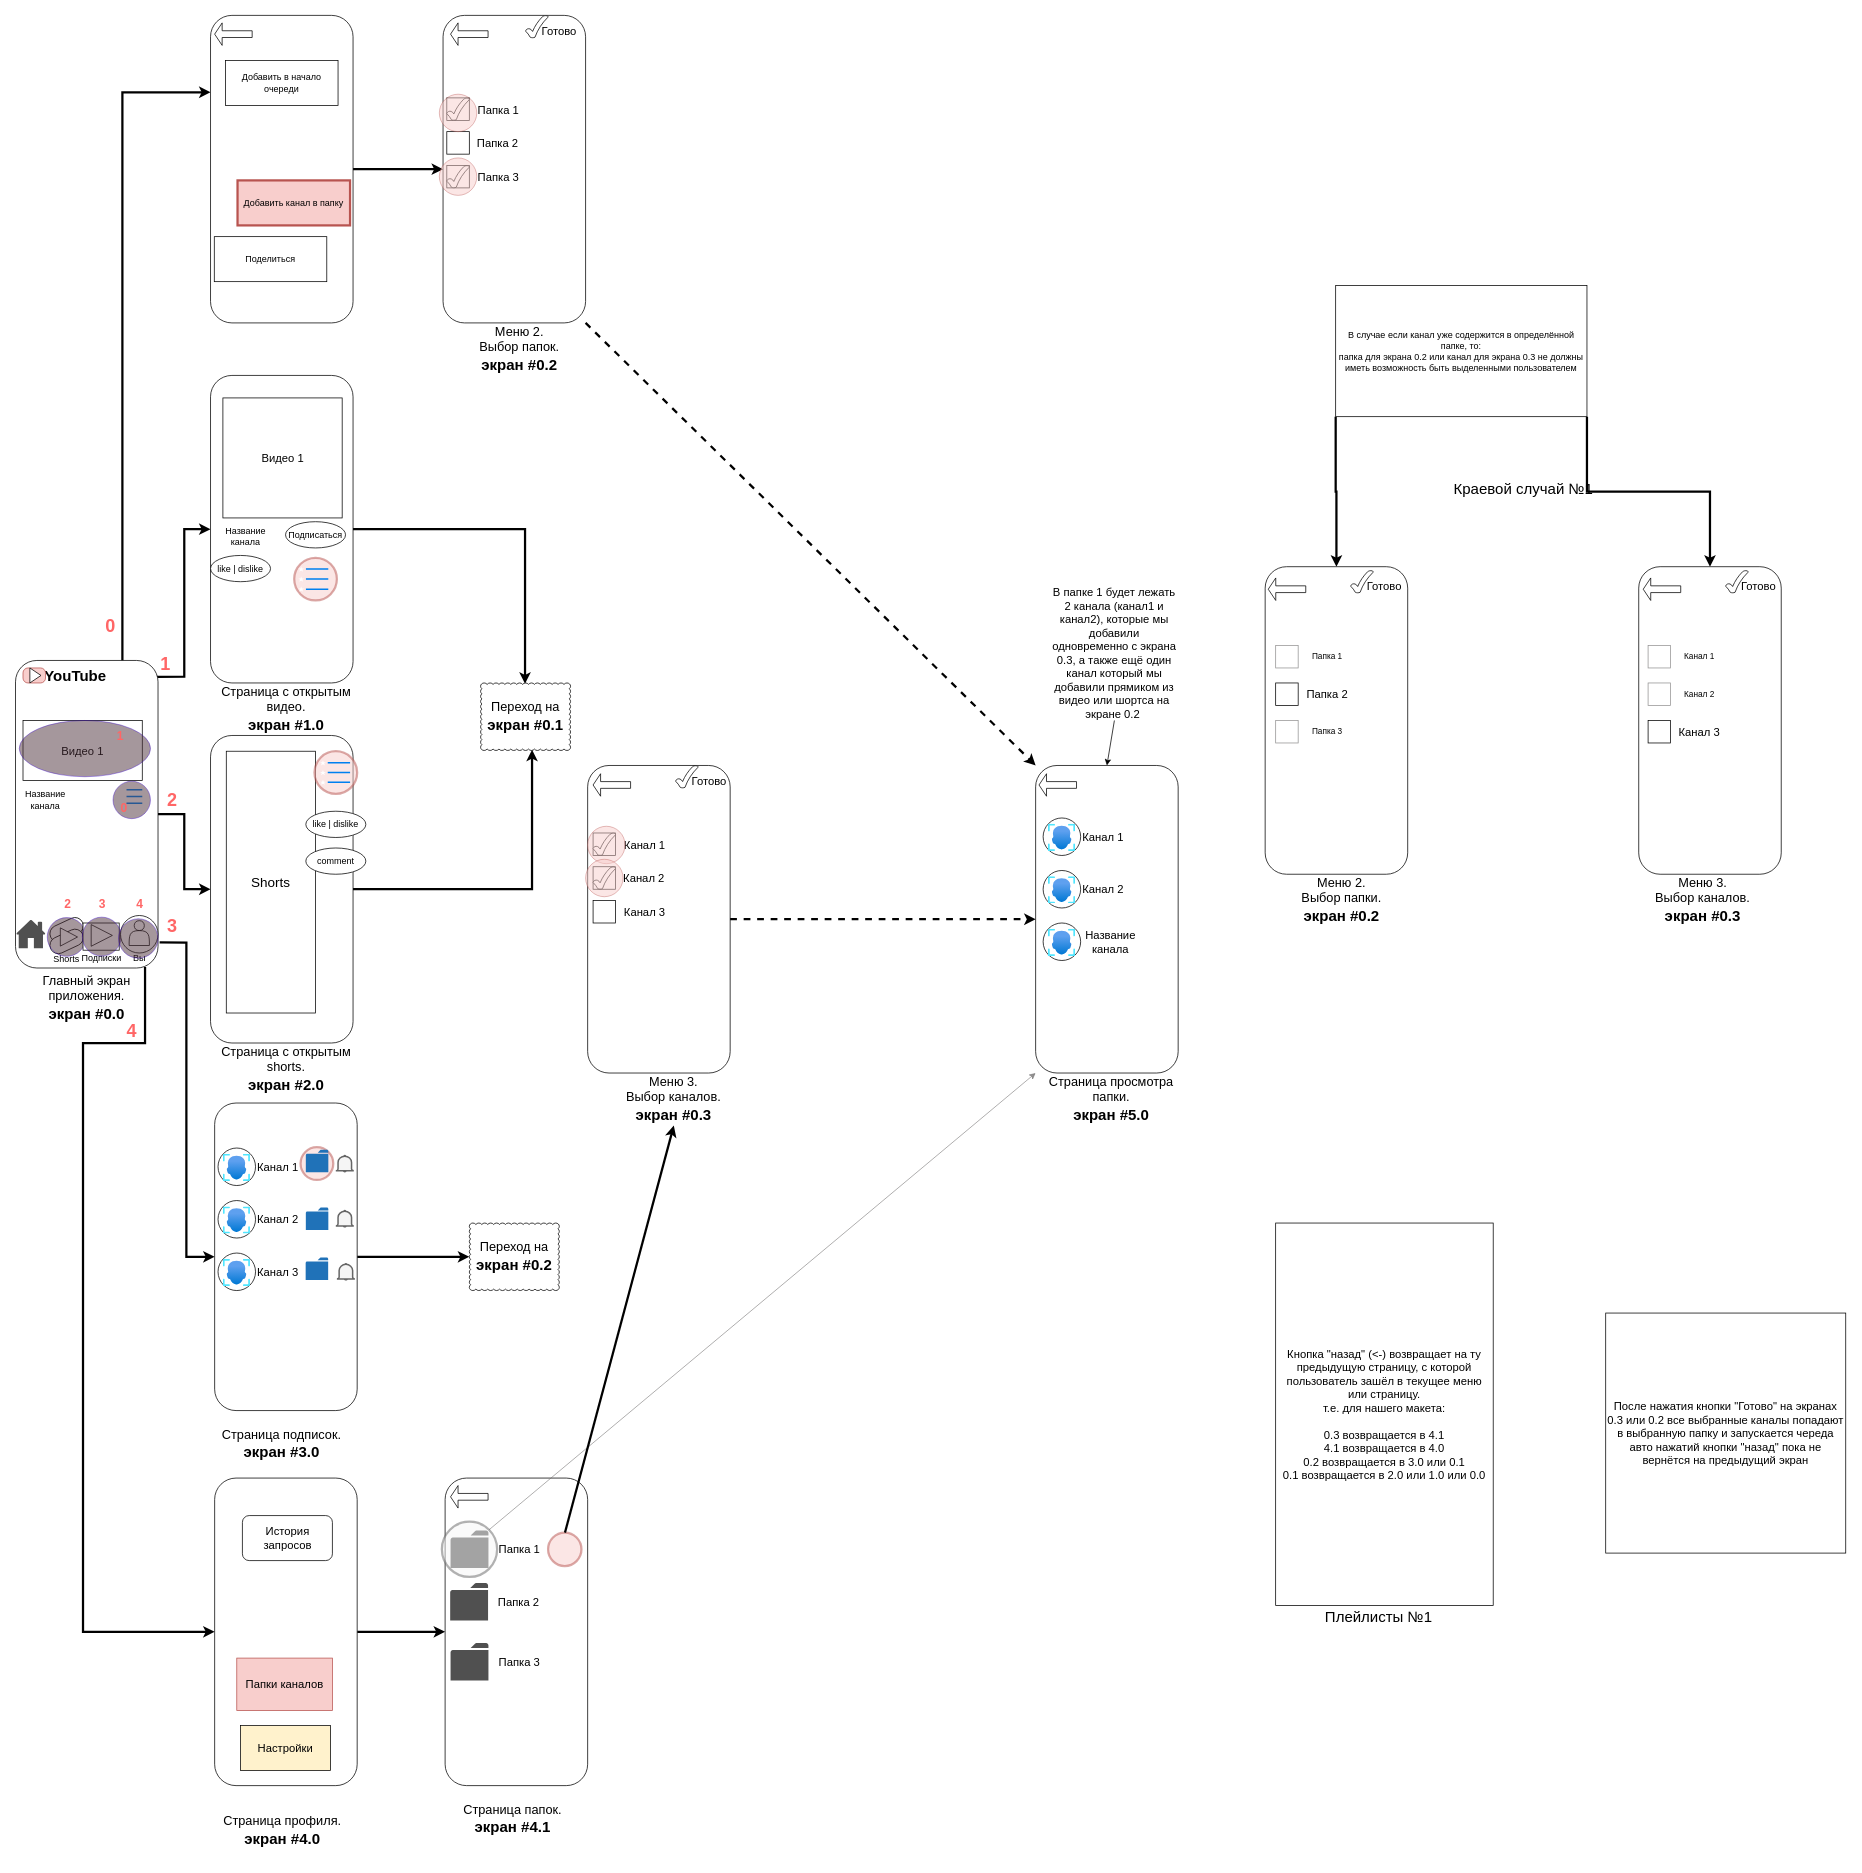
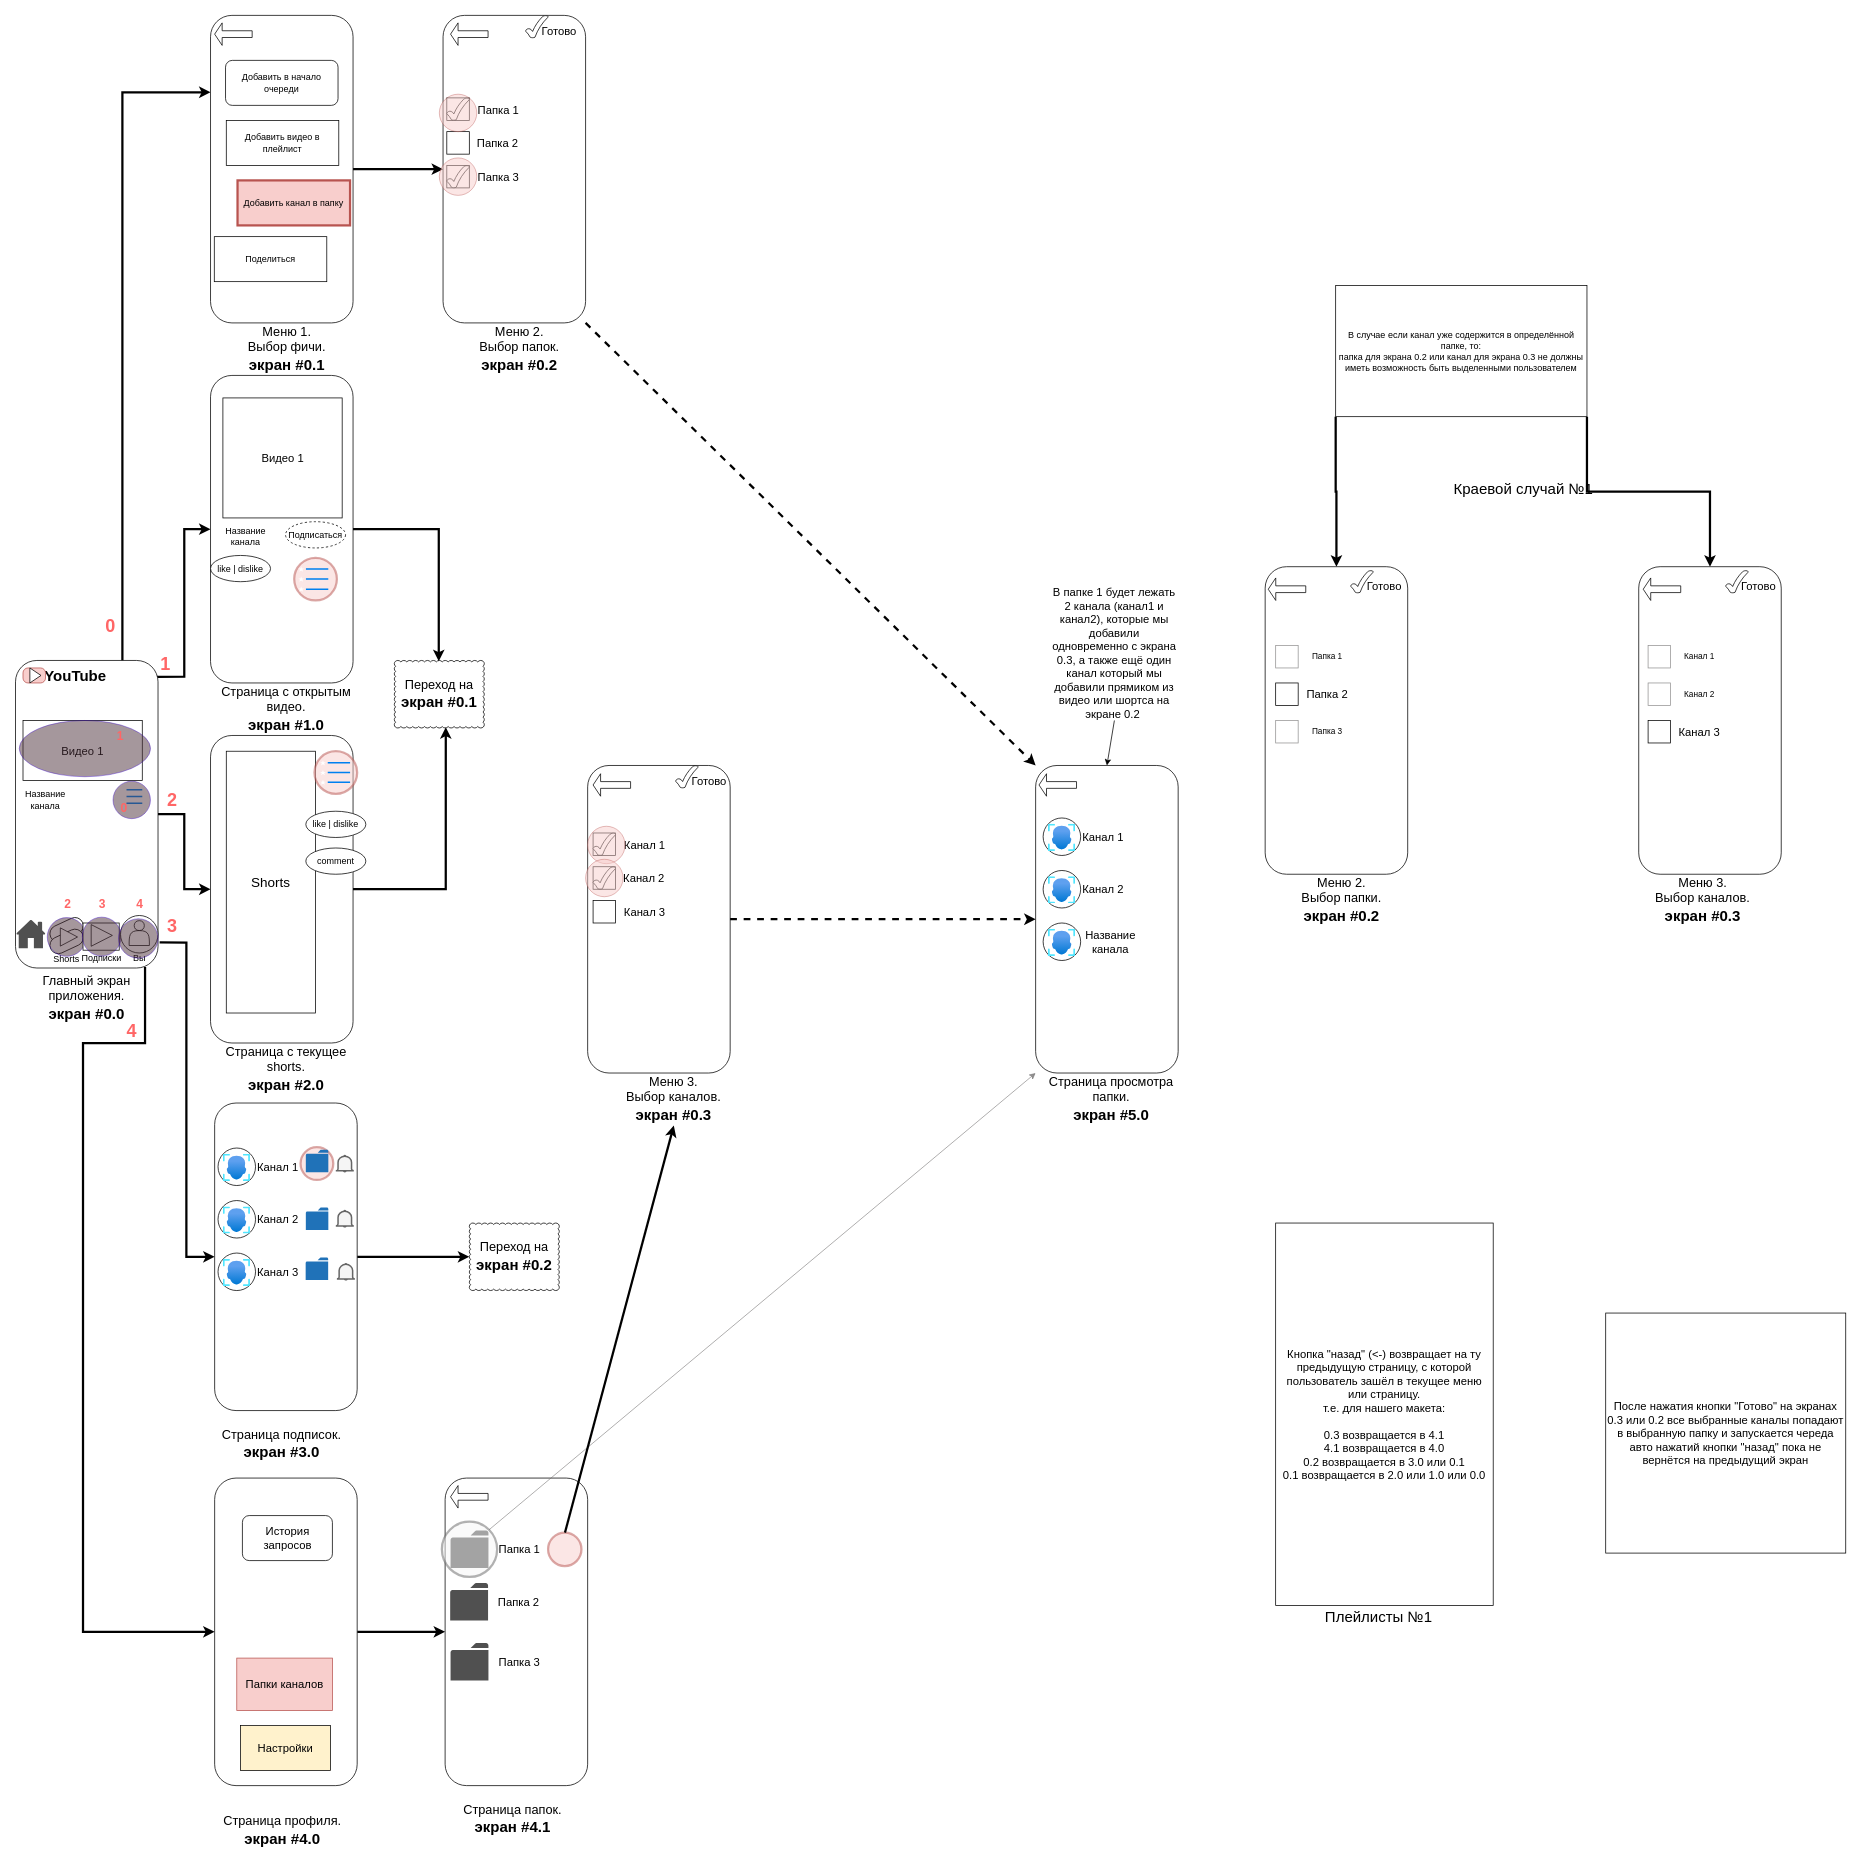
(282, 83) -> (282, 83)
none -> (282, 143)
none -> (286, 349)
(315, 535) -> (315, 535)
(525, 717) -> (439, 694)
(286, 1069) -> (286, 1069)
